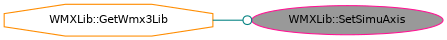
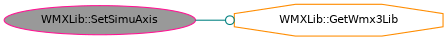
(228, 20) -> (210, 20)
